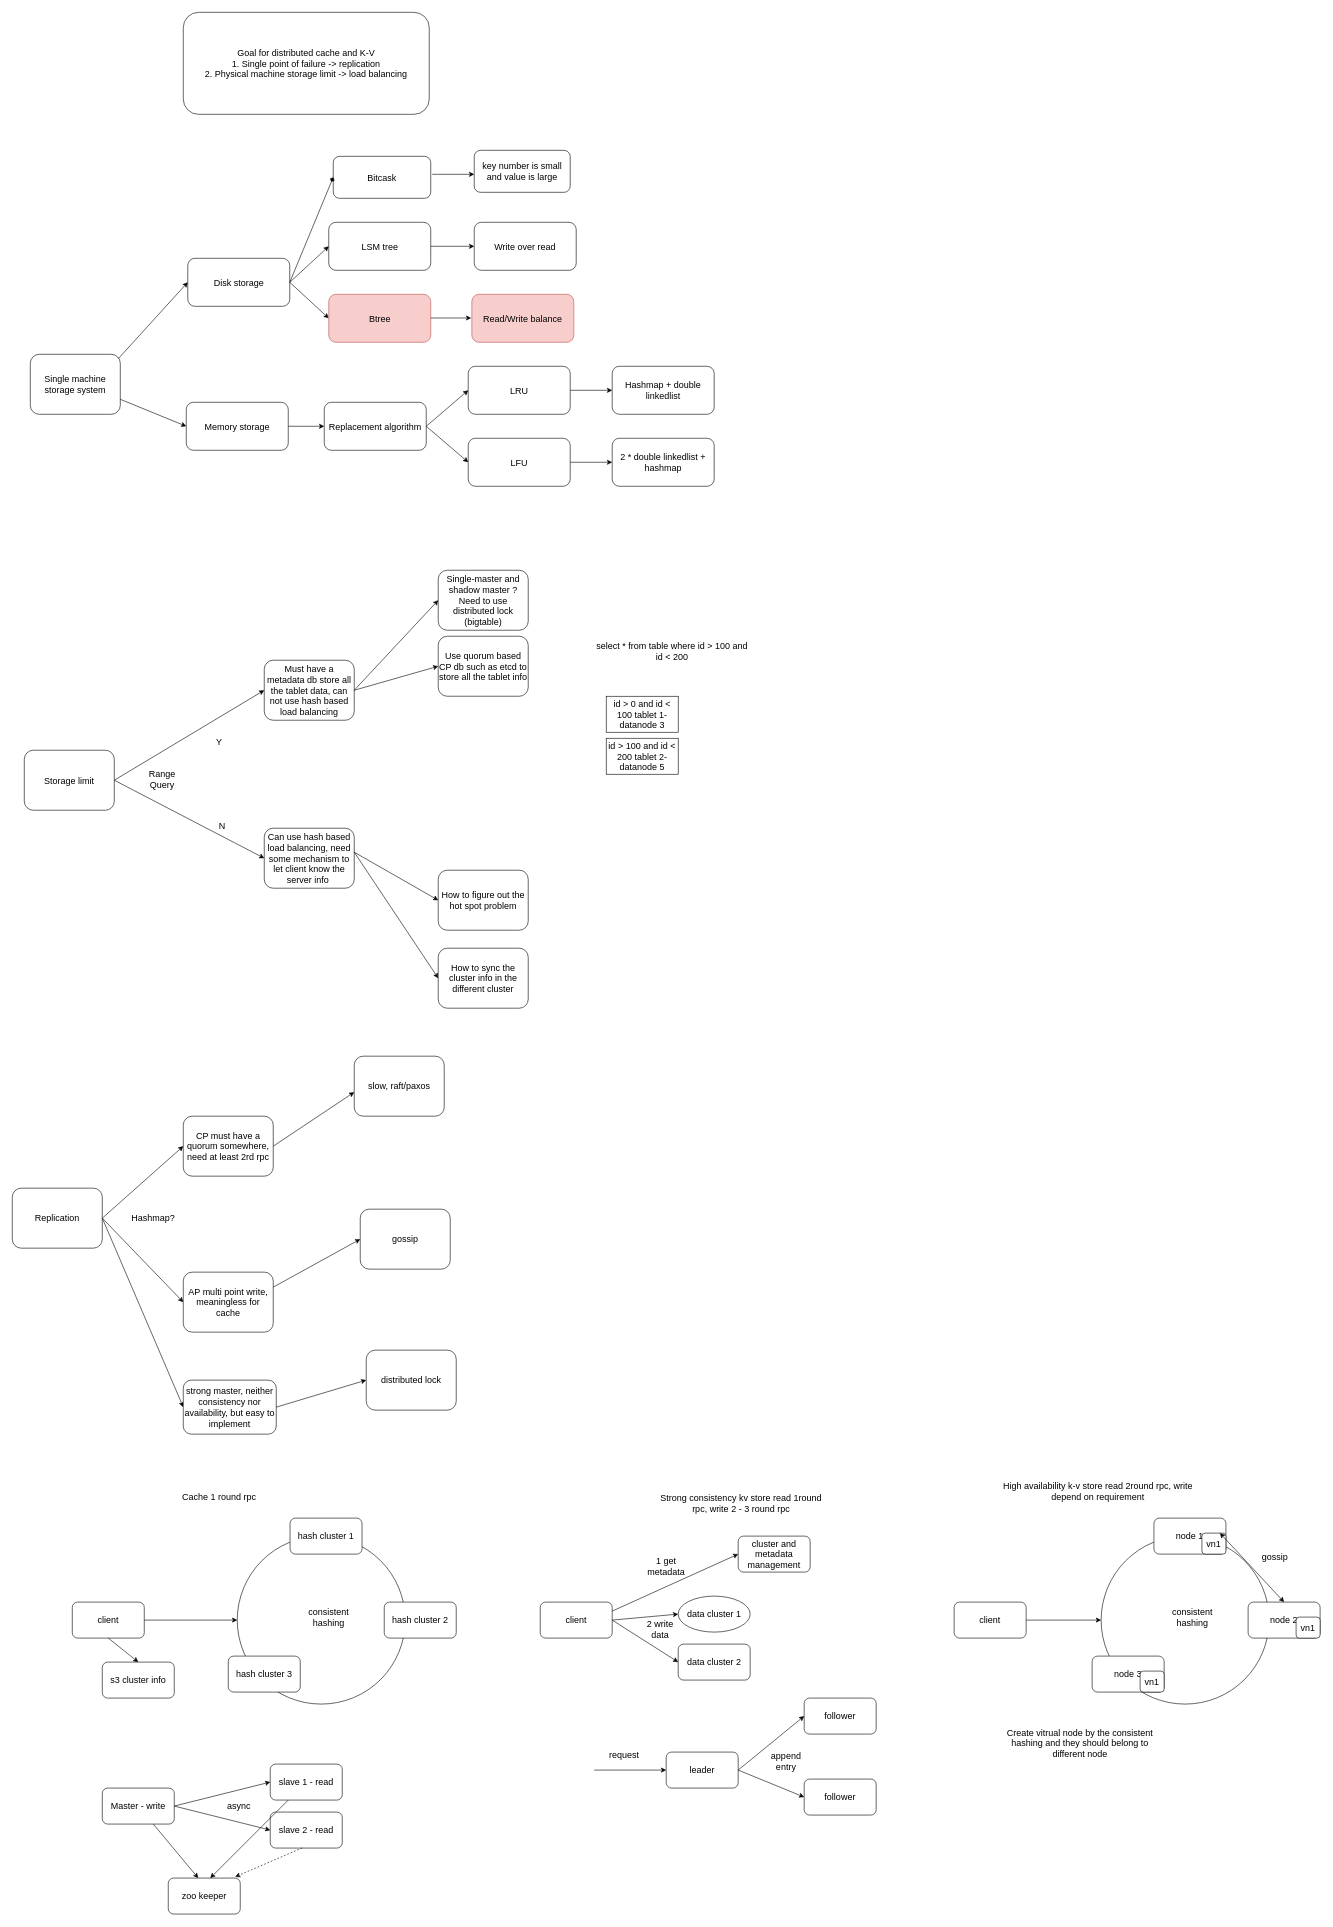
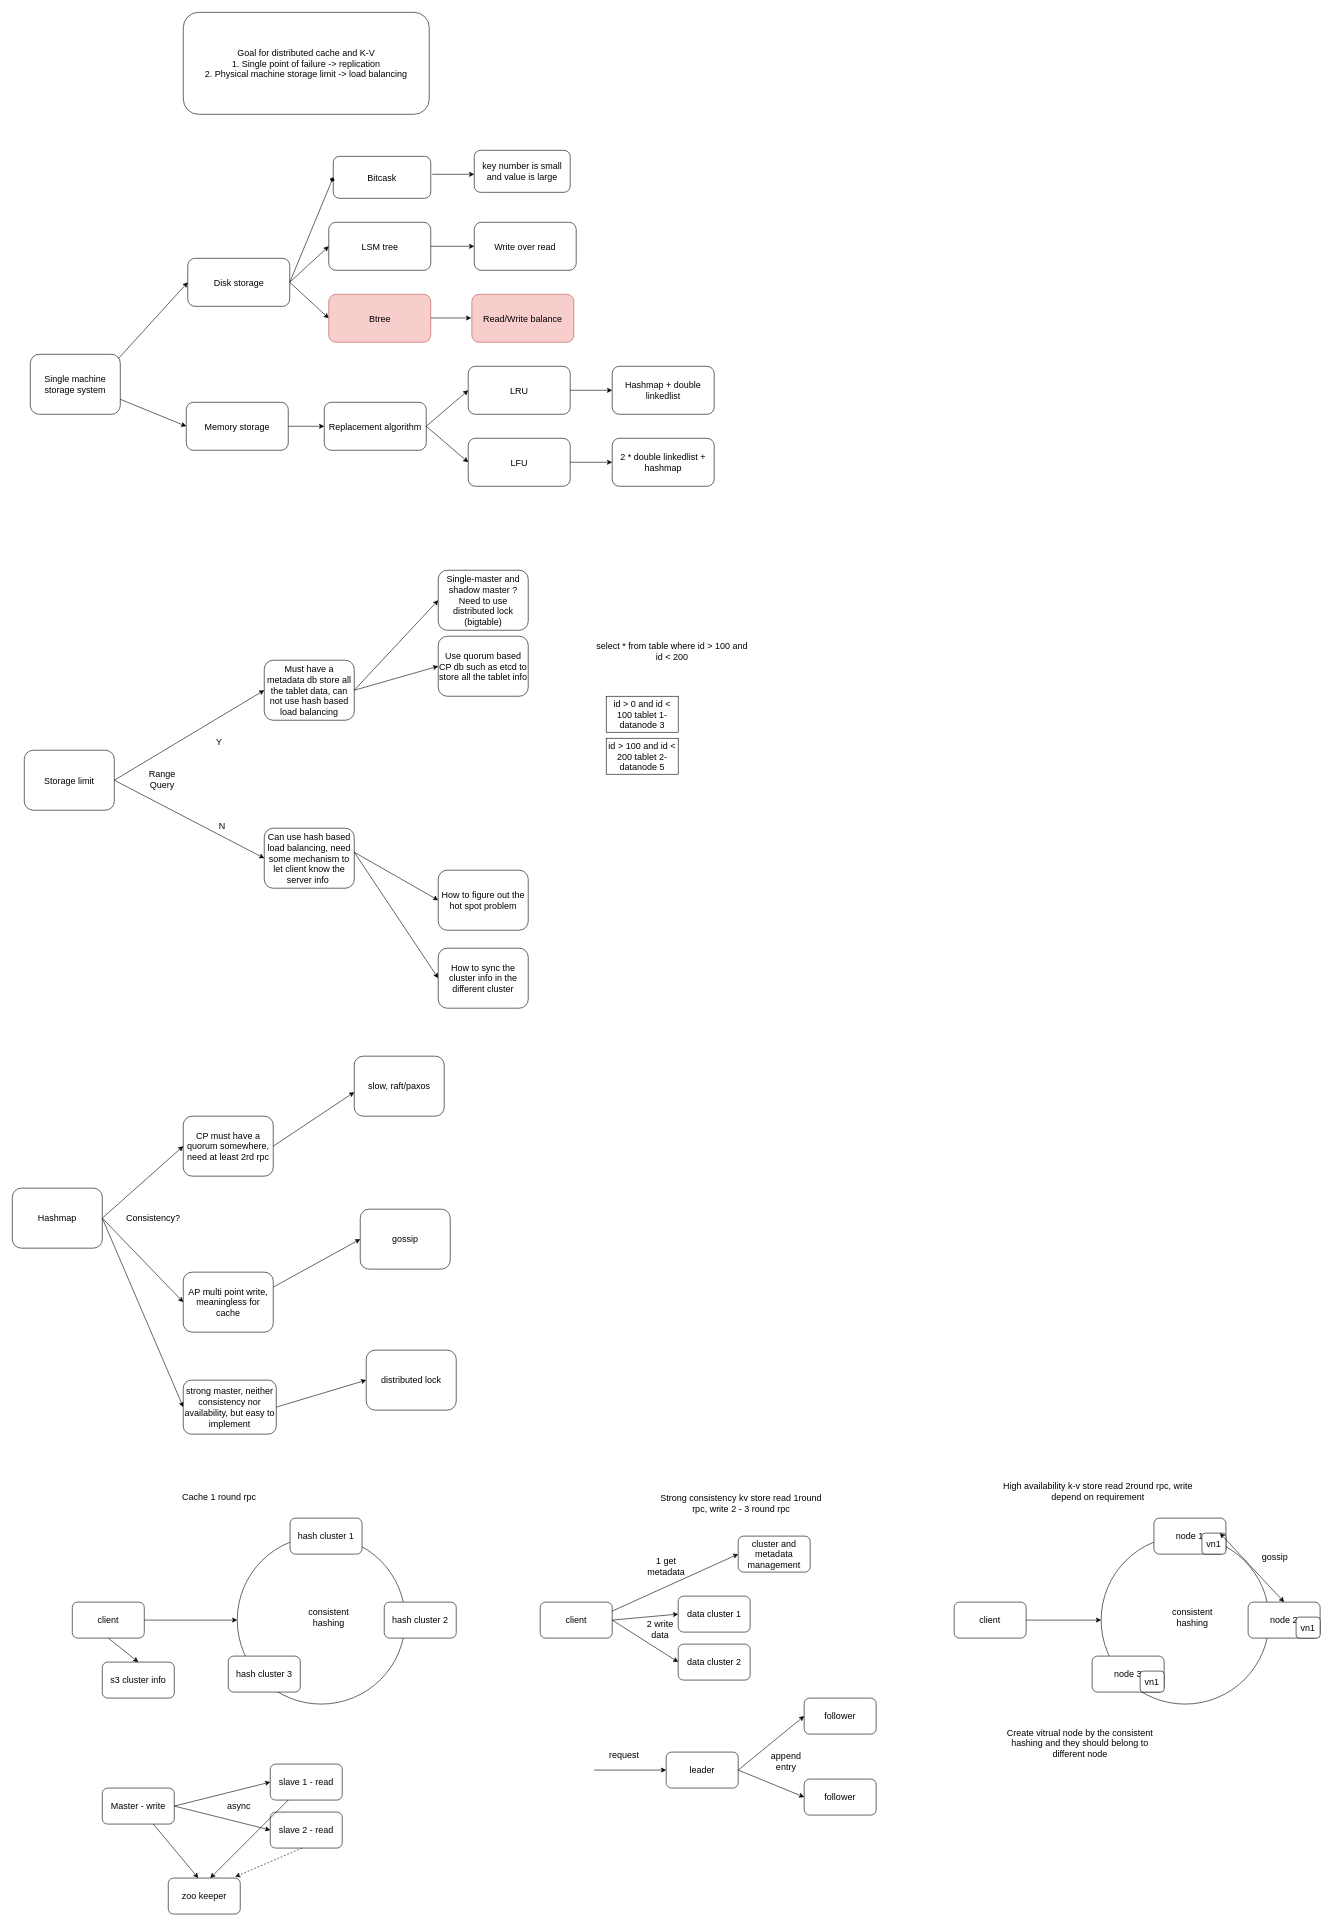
(57, 1218) -> (57, 1218)
(153, 1218) -> (153, 1218)
(714, 1614) -> (714, 1614)
